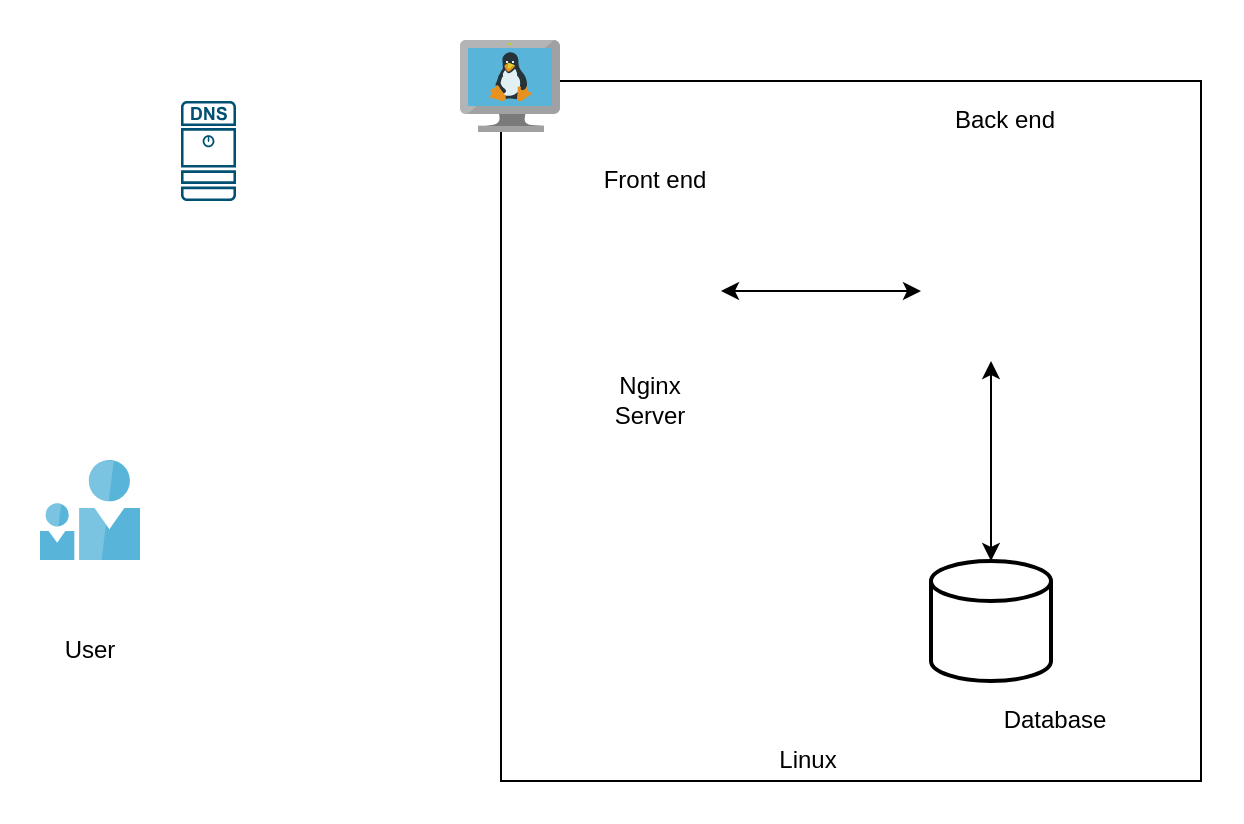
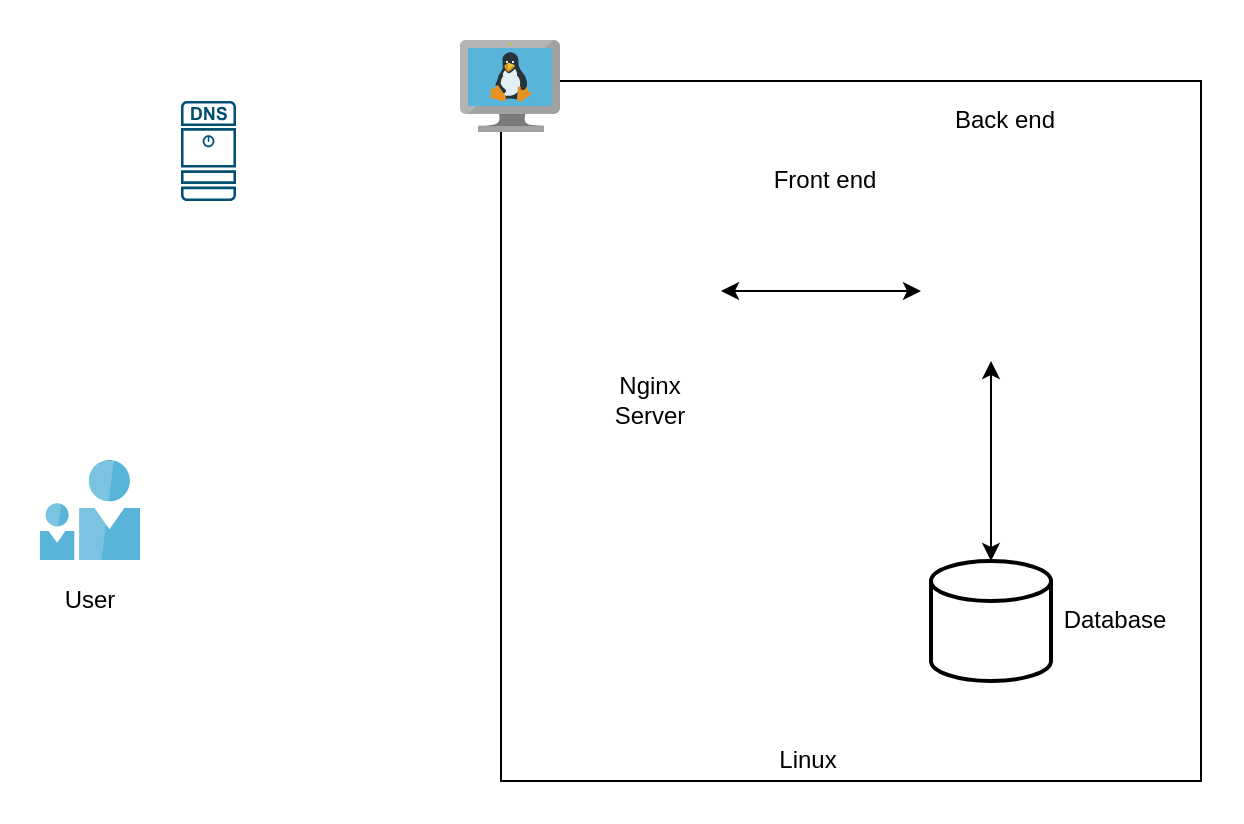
(656, 181) -> (826, 181)
(91, 651) -> (91, 601)
(1056, 721) -> (1116, 621)
